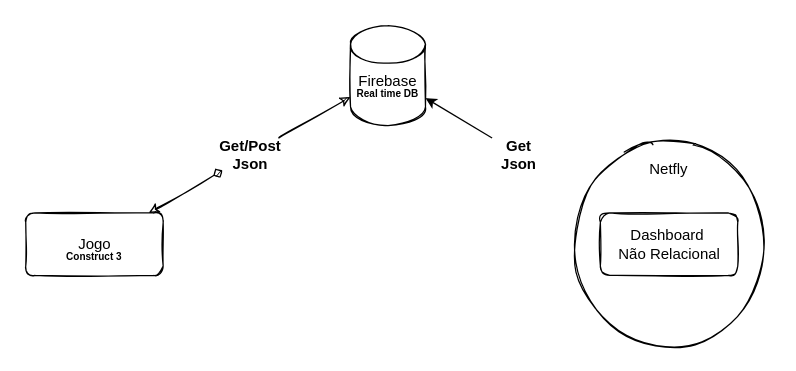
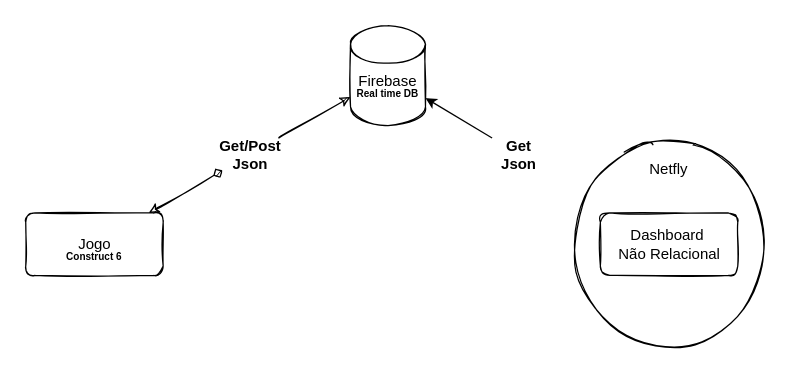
(94, 257) -> (94, 257)
